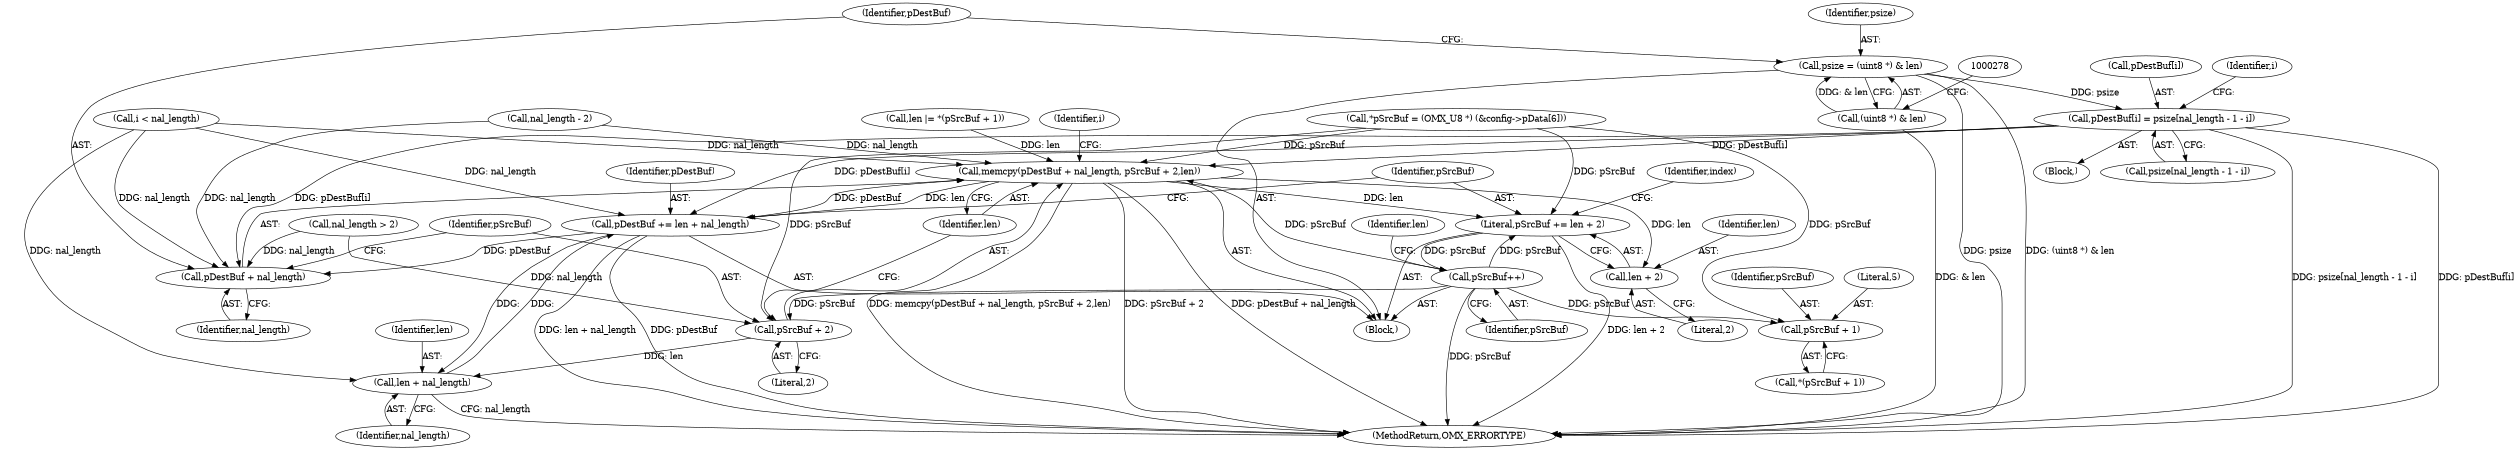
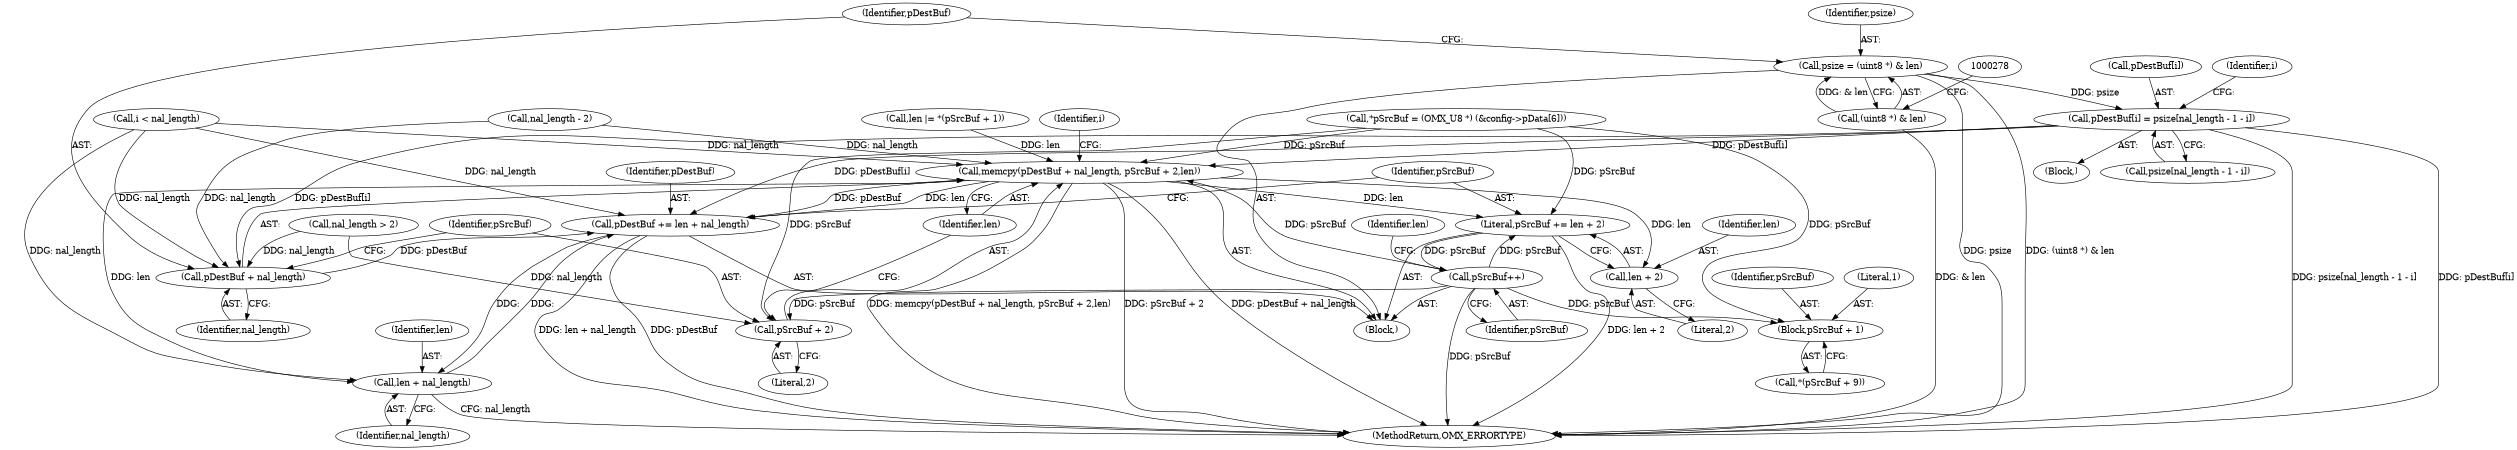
(1700, 172) -> none
(463, 258) -> (452, 239)
(1879, 278) -> (1879, 278)
(1821, 331) -> (1821, 331)
(616, 357) -> (361, 188)
(1820, 384) -> (1820, 384)
